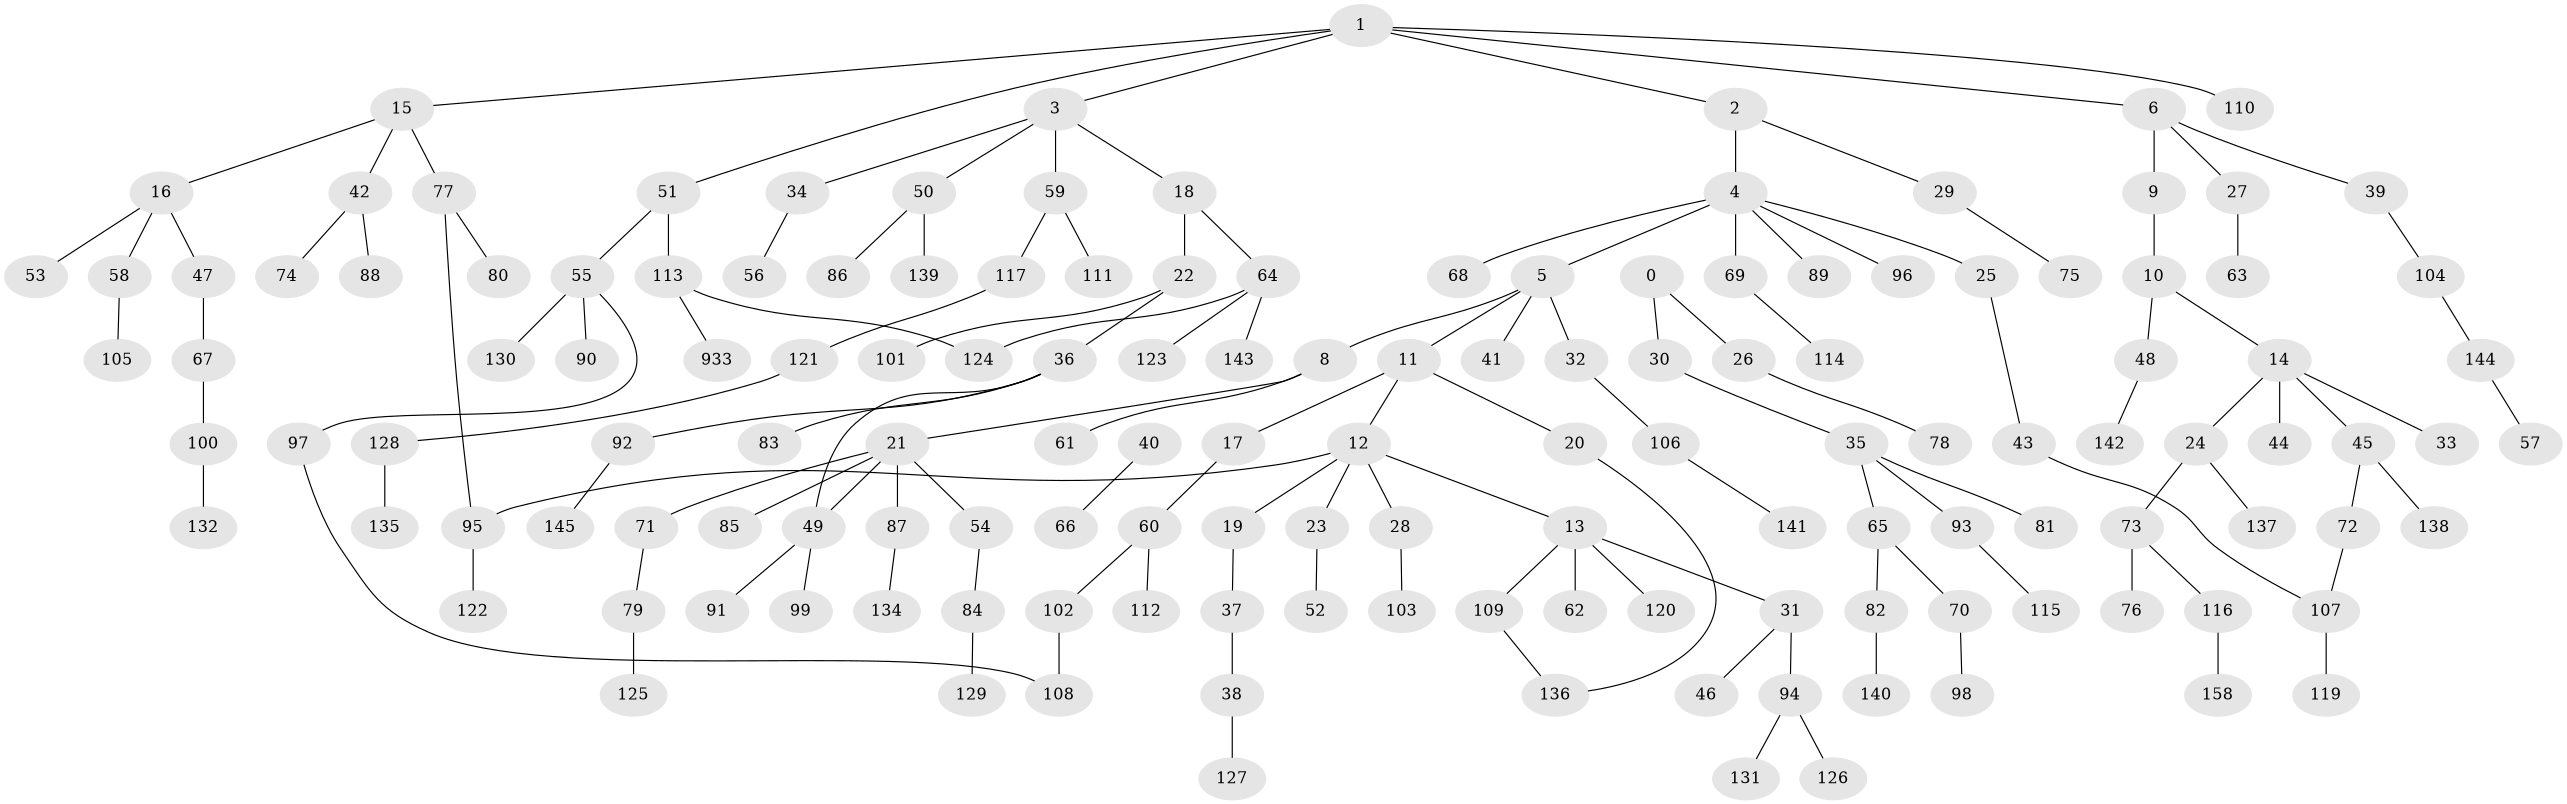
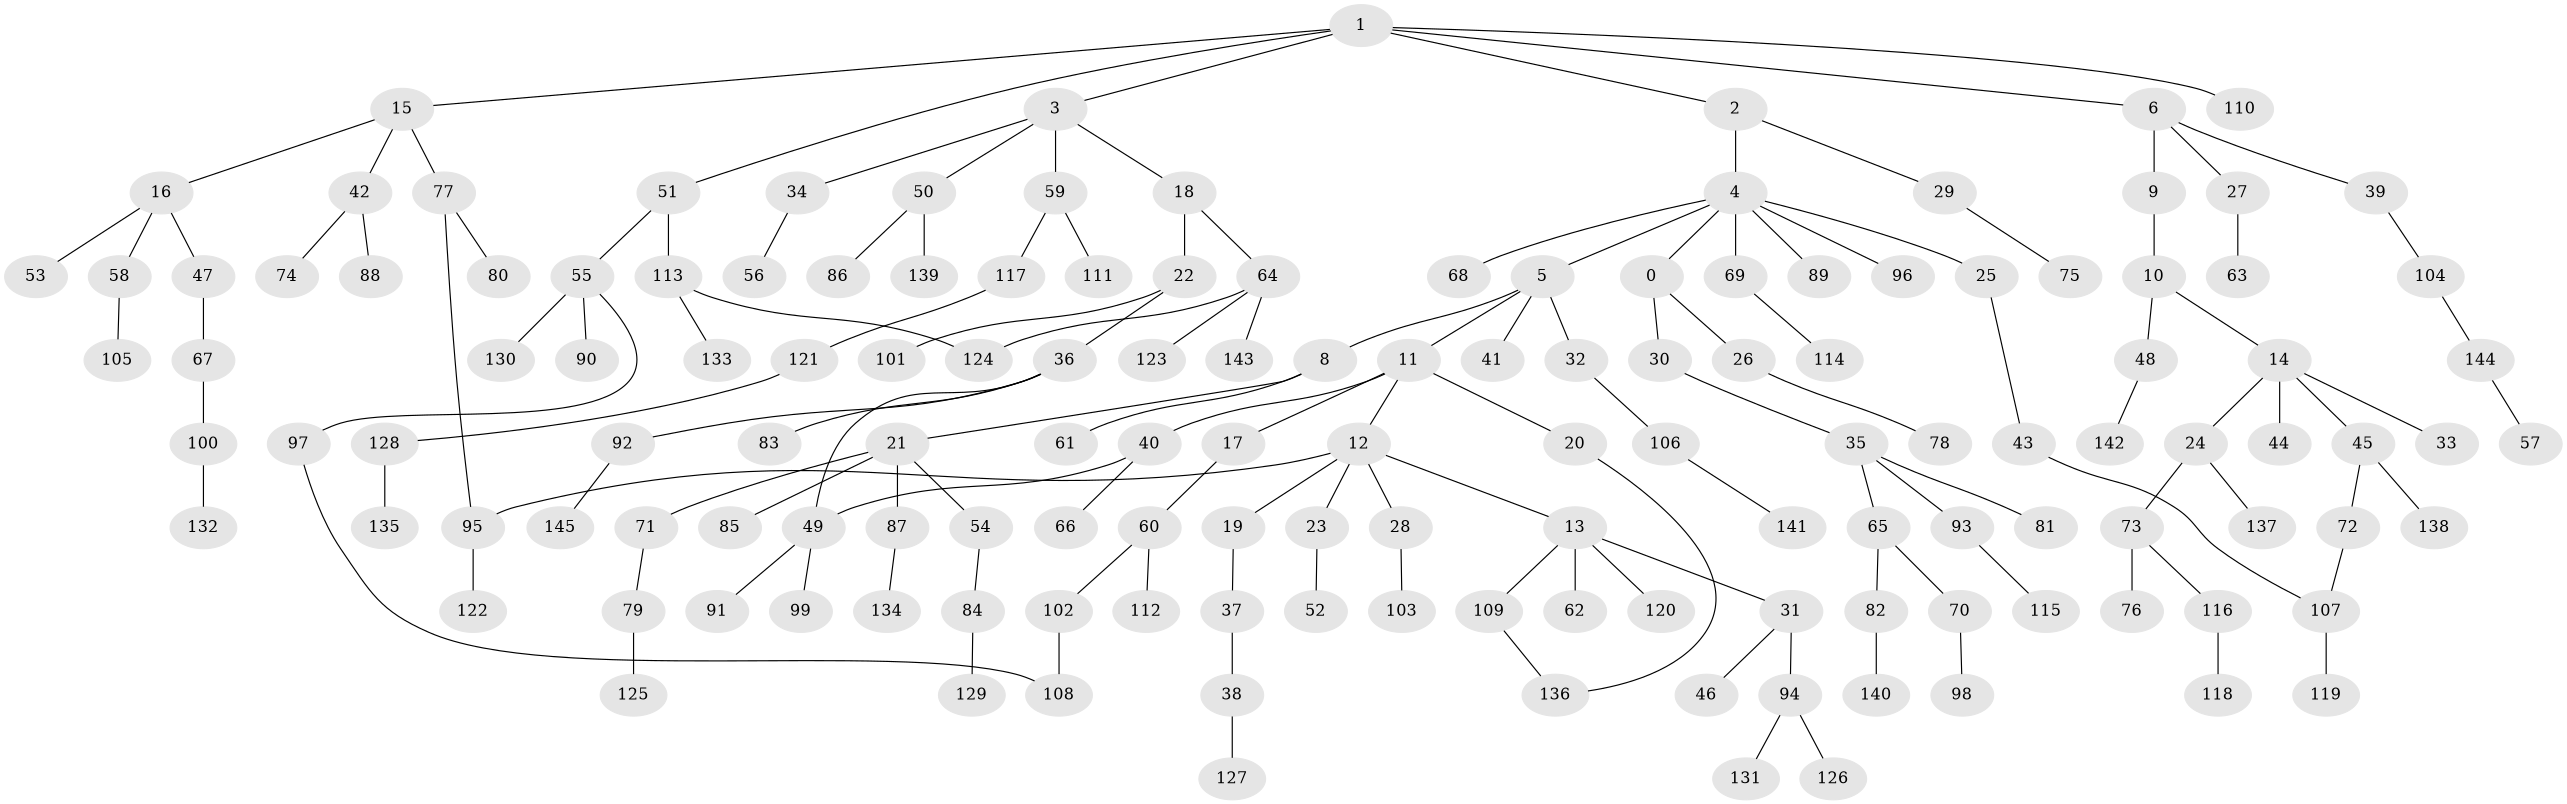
none -> (1694, 235)
(717, 360) -> (717, 360)
none -> (1279, 402)
(856, 486) -> (982, 486)
(2218, 695) -> (2218, 695)
